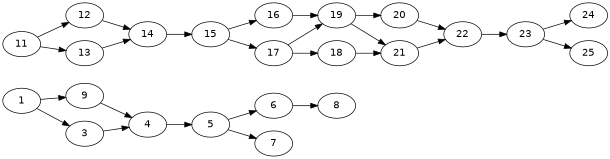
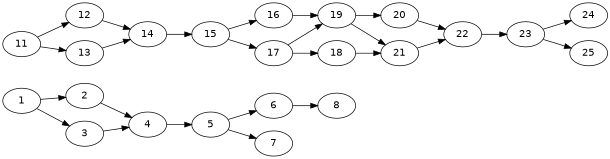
(85, 96) -> (85, 96)
